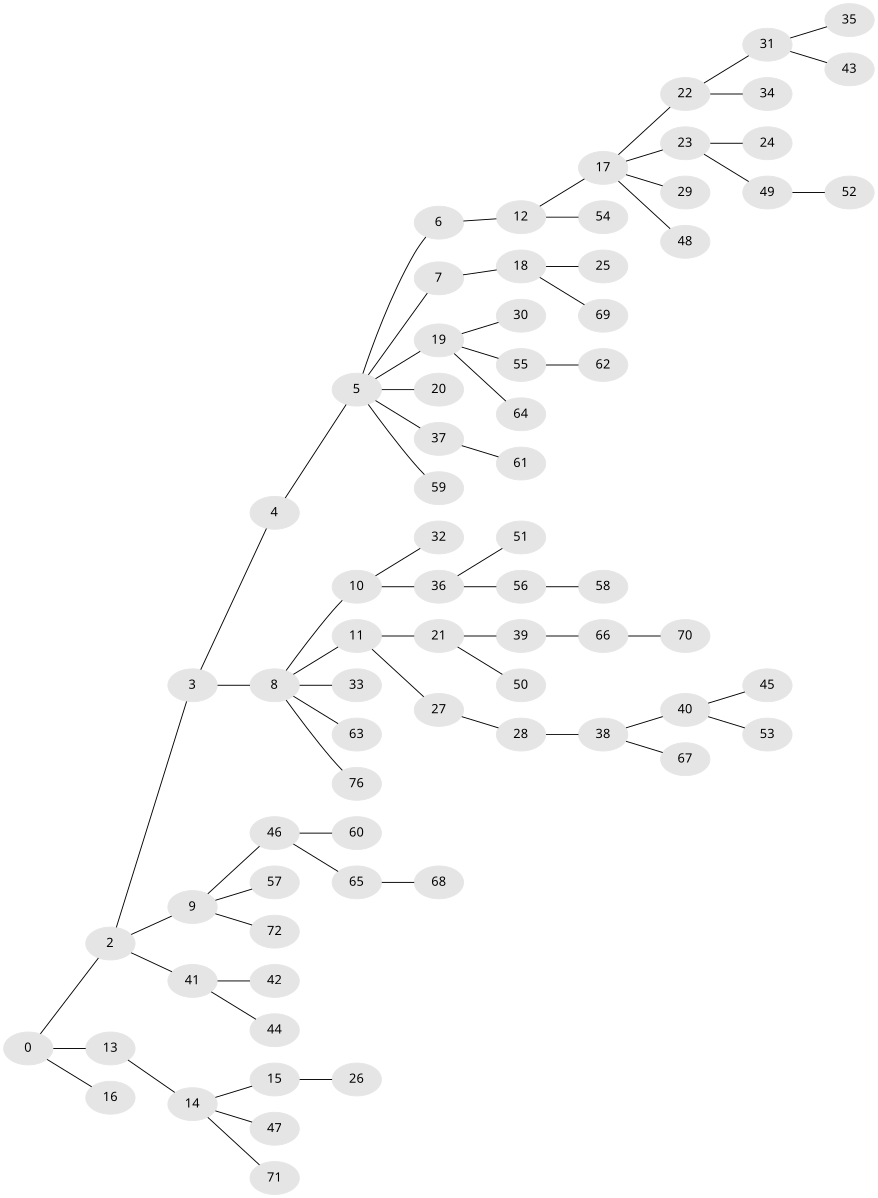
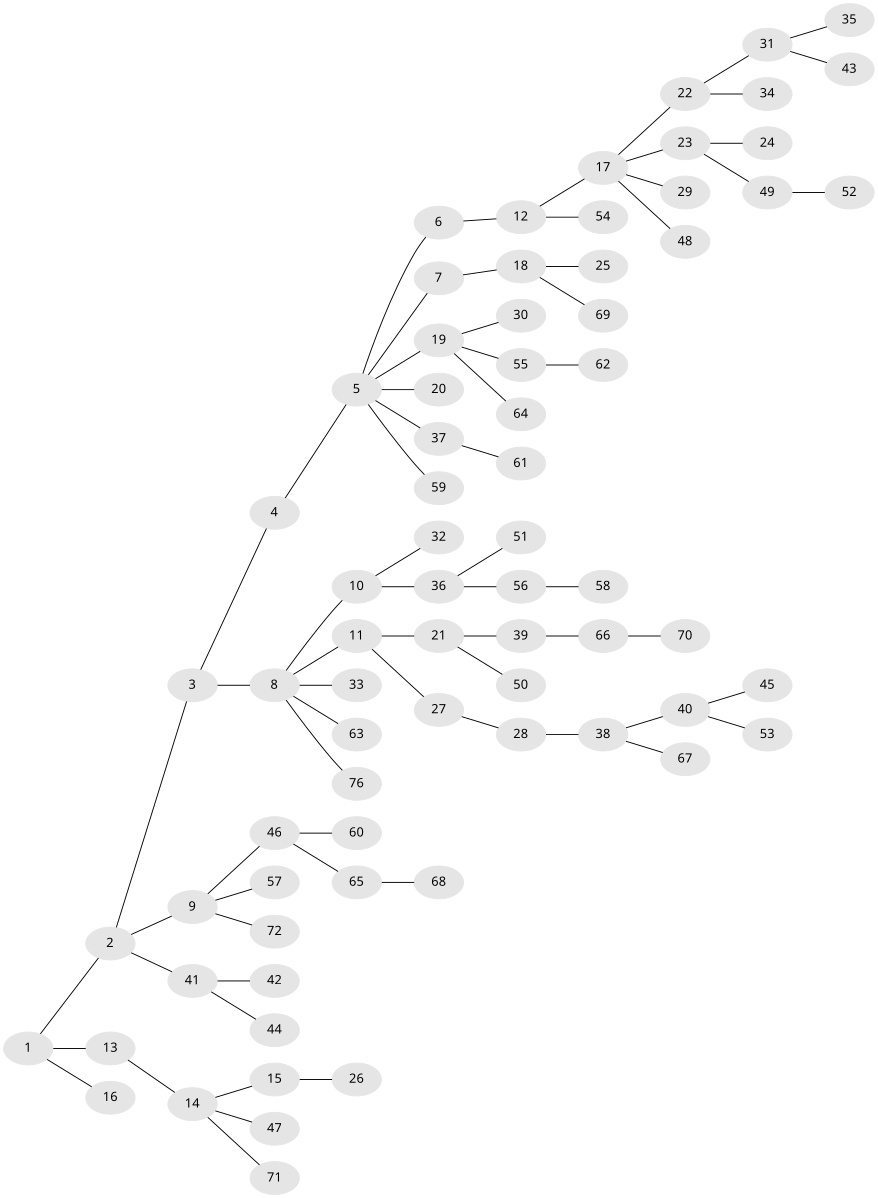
(28, 1048) -> (28, 1048)
